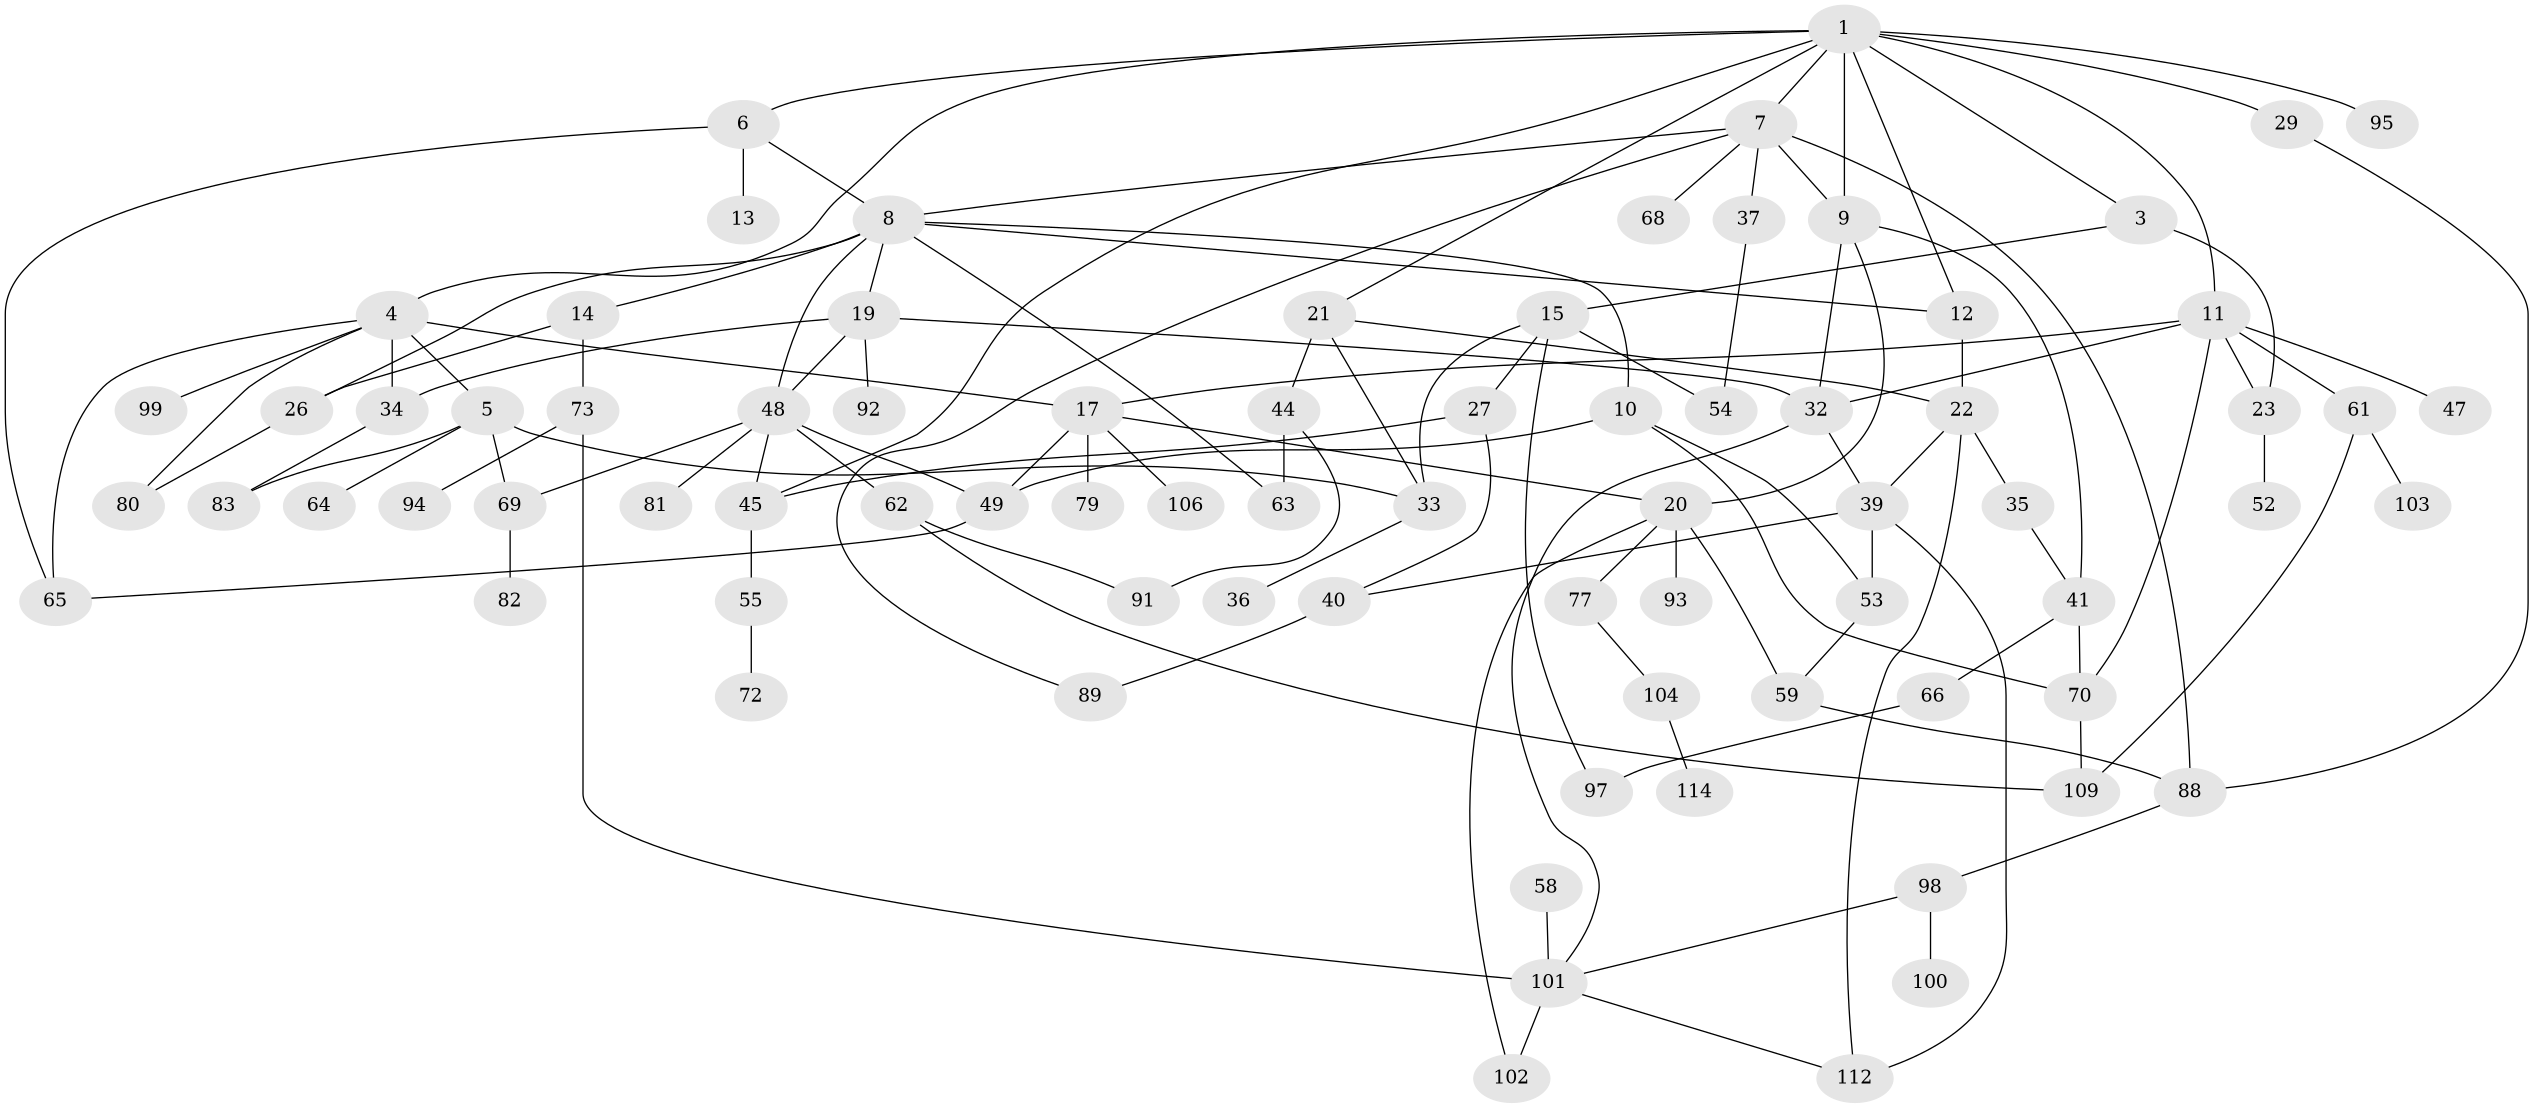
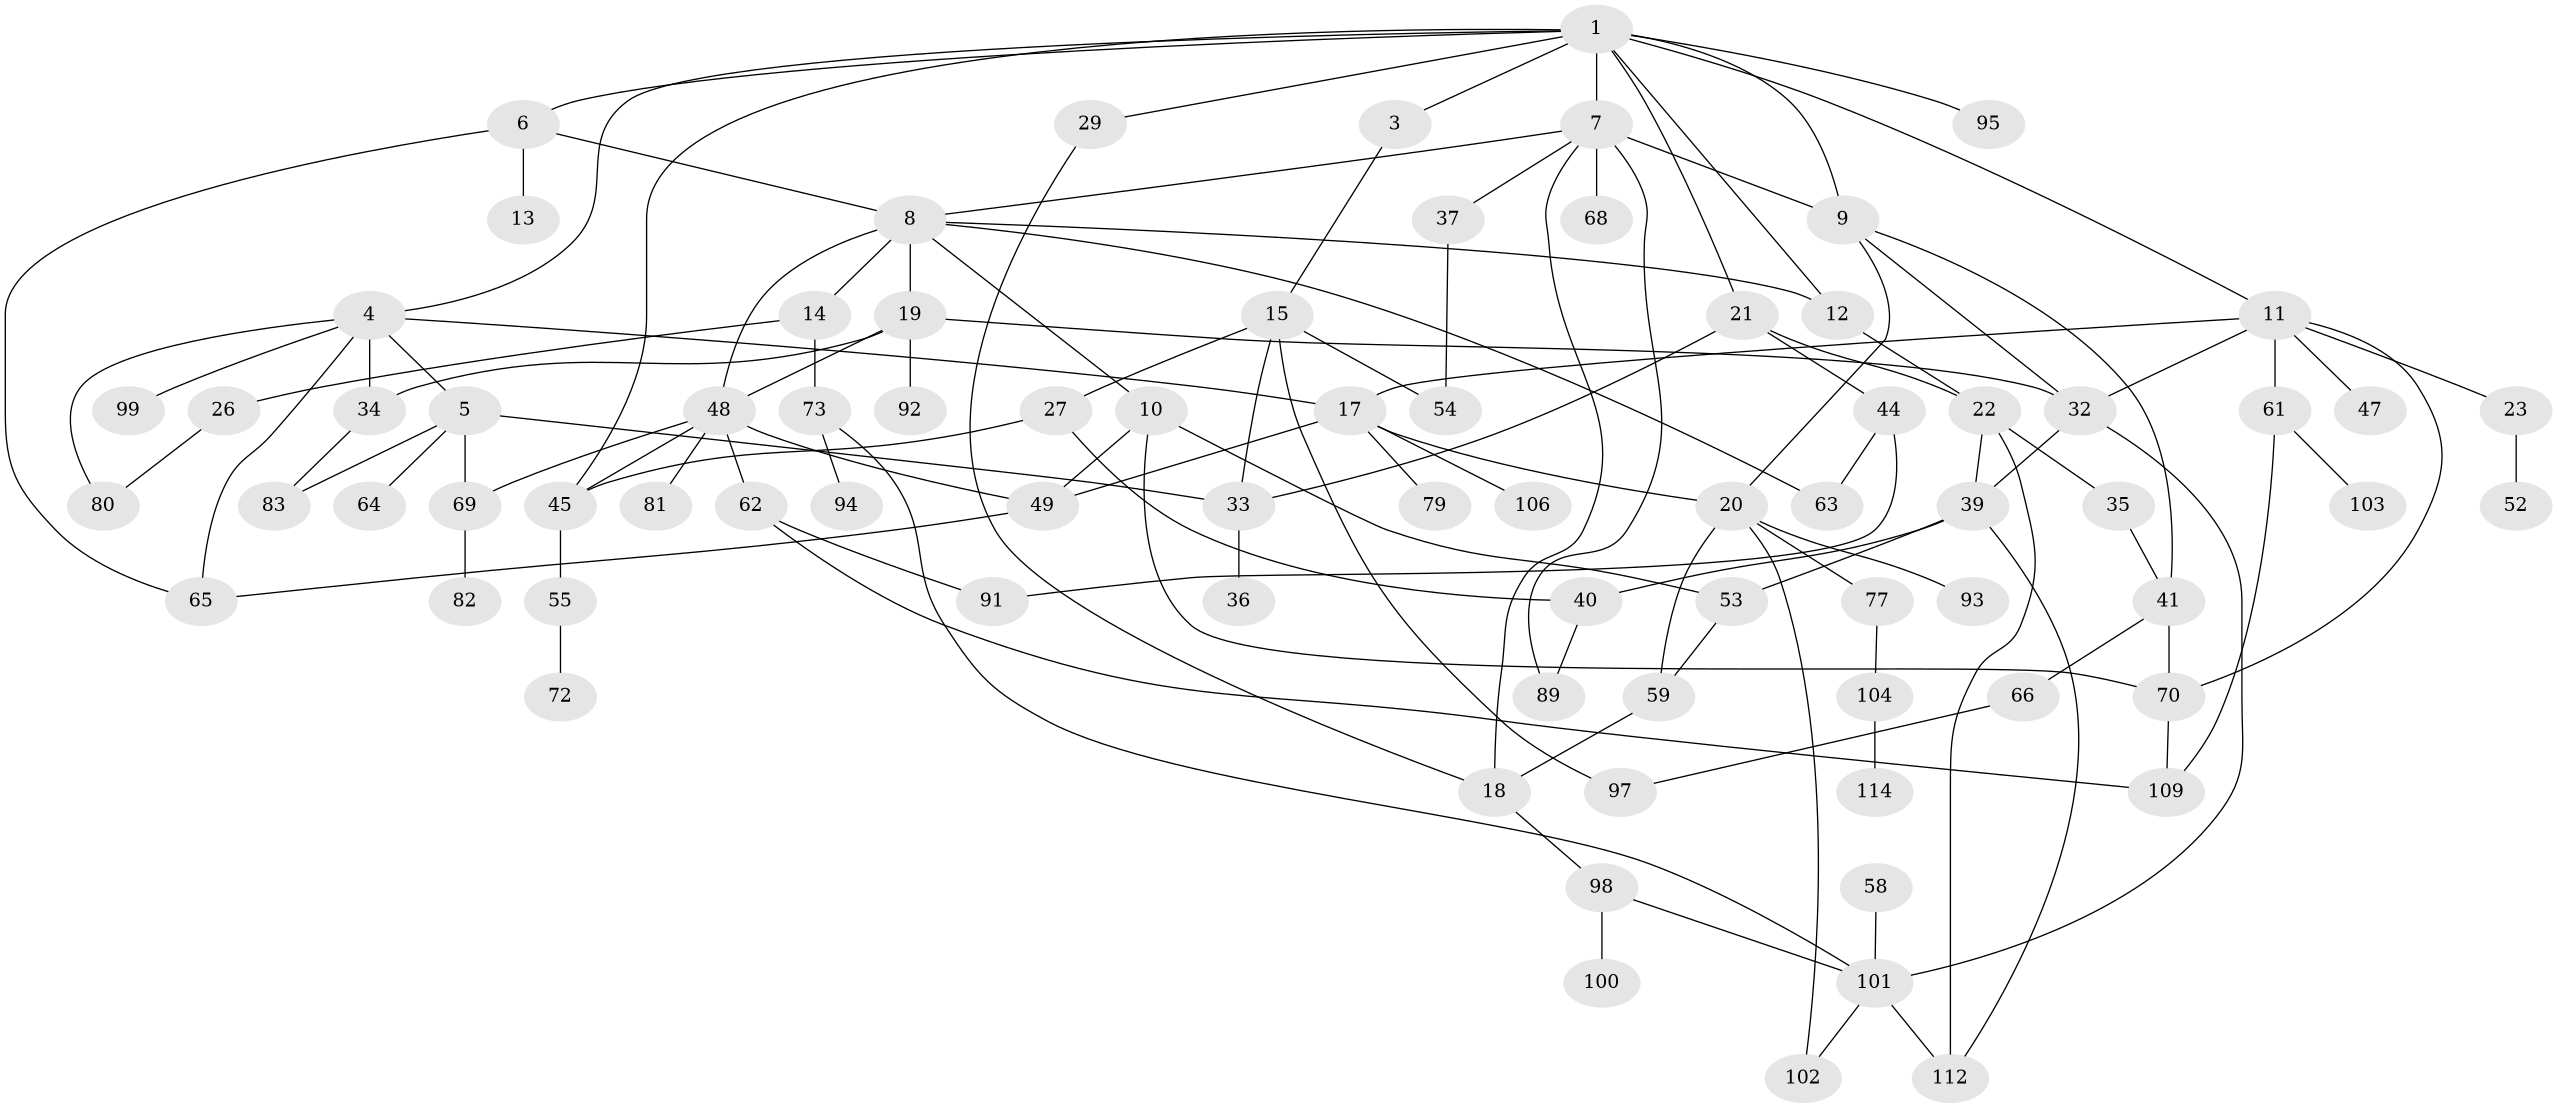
(568, 282) -> none
(2258, 287) -> none
(2190, 792) -> (1495, 792)
